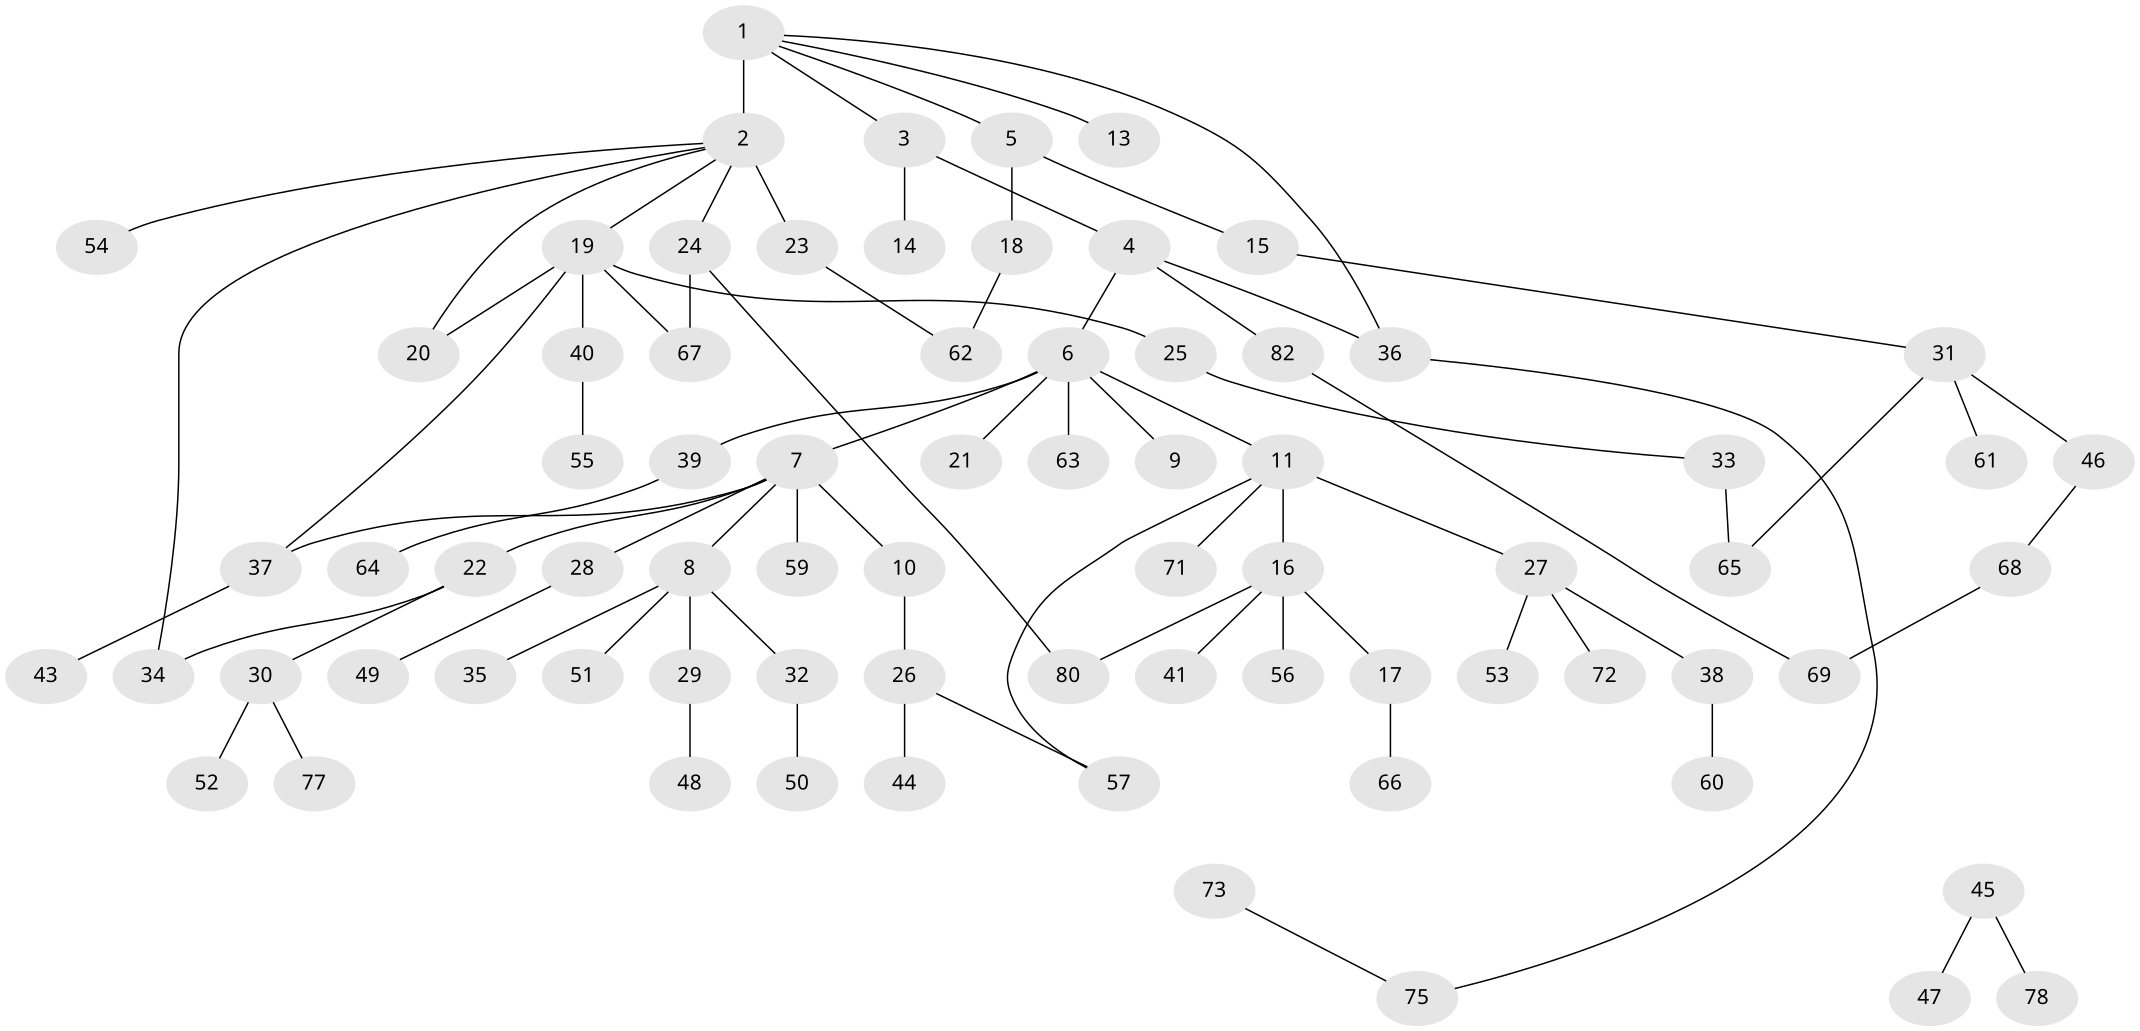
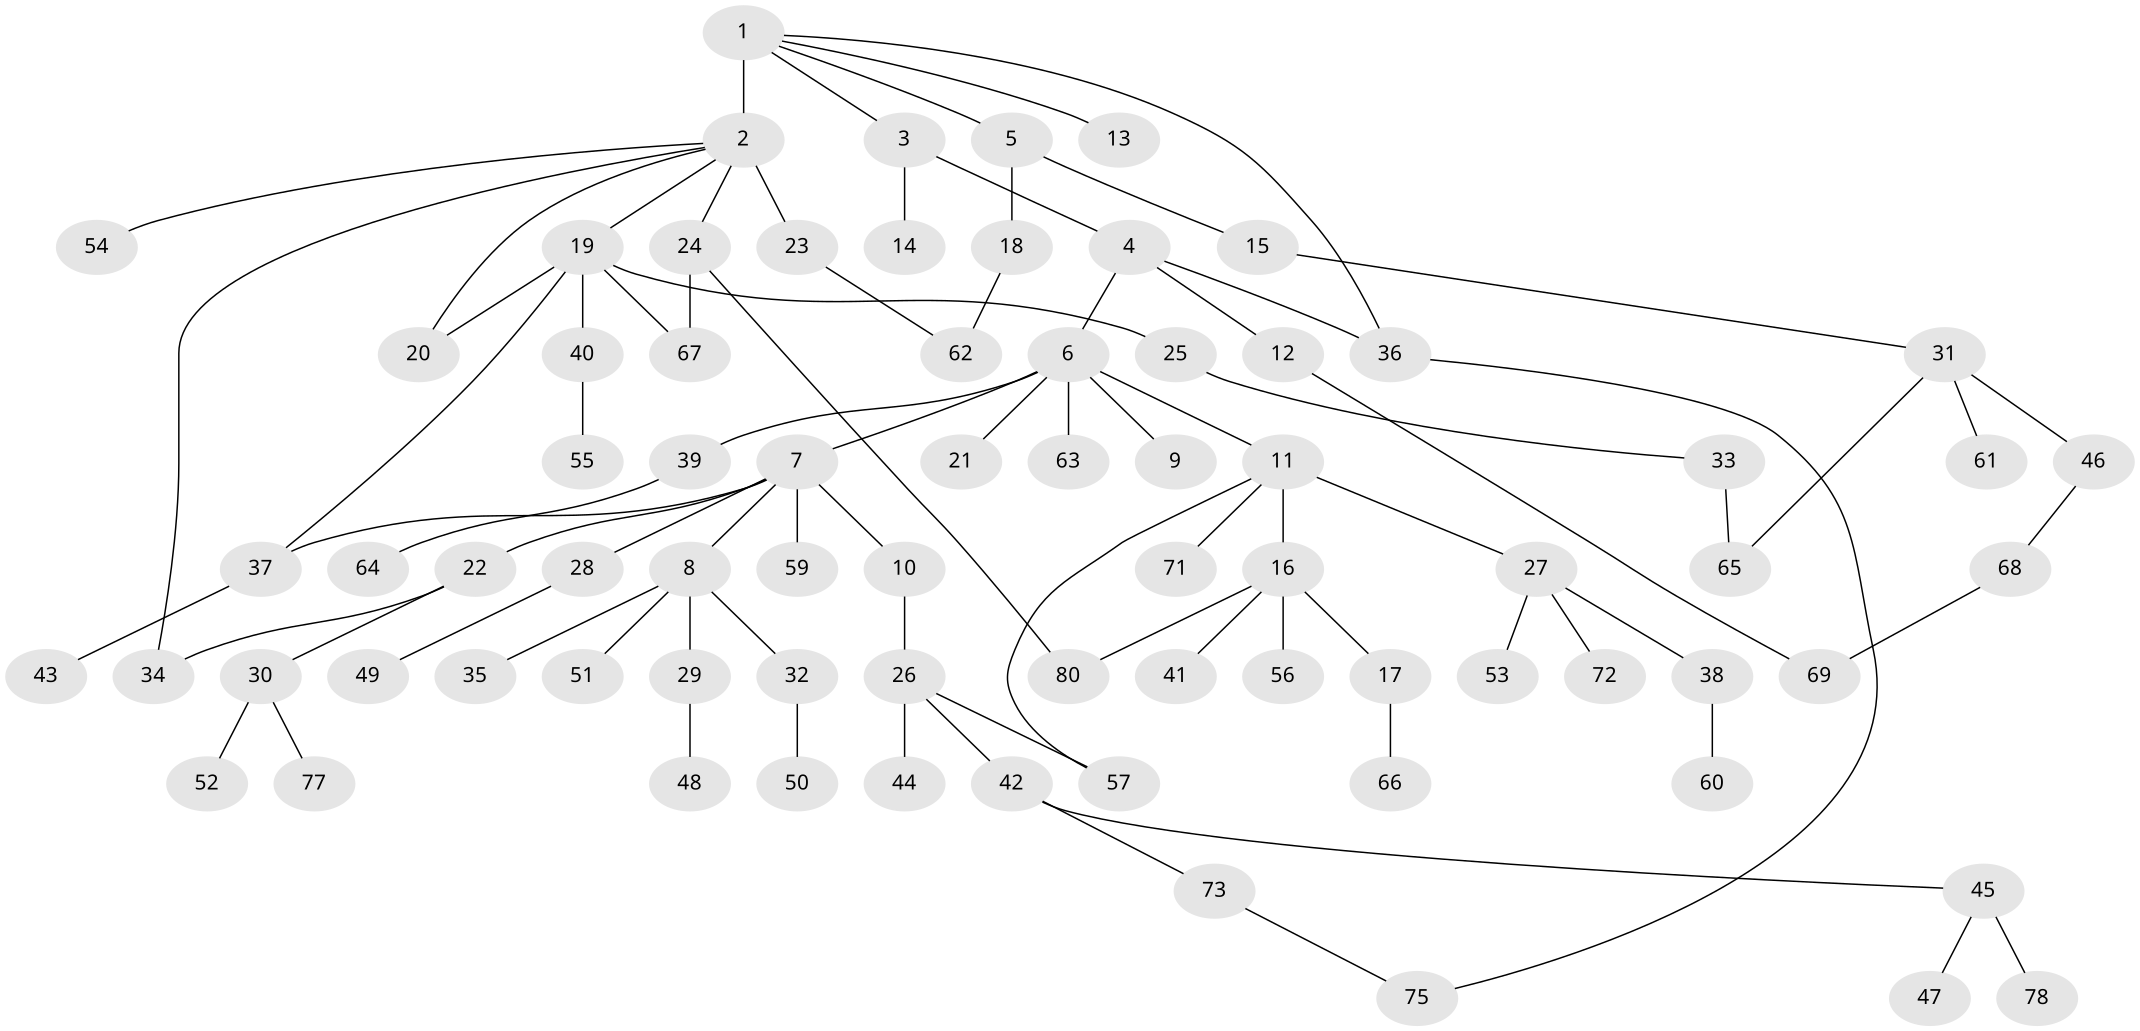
(1283, 355) -> (1283, 355)
none -> (1012, 784)
